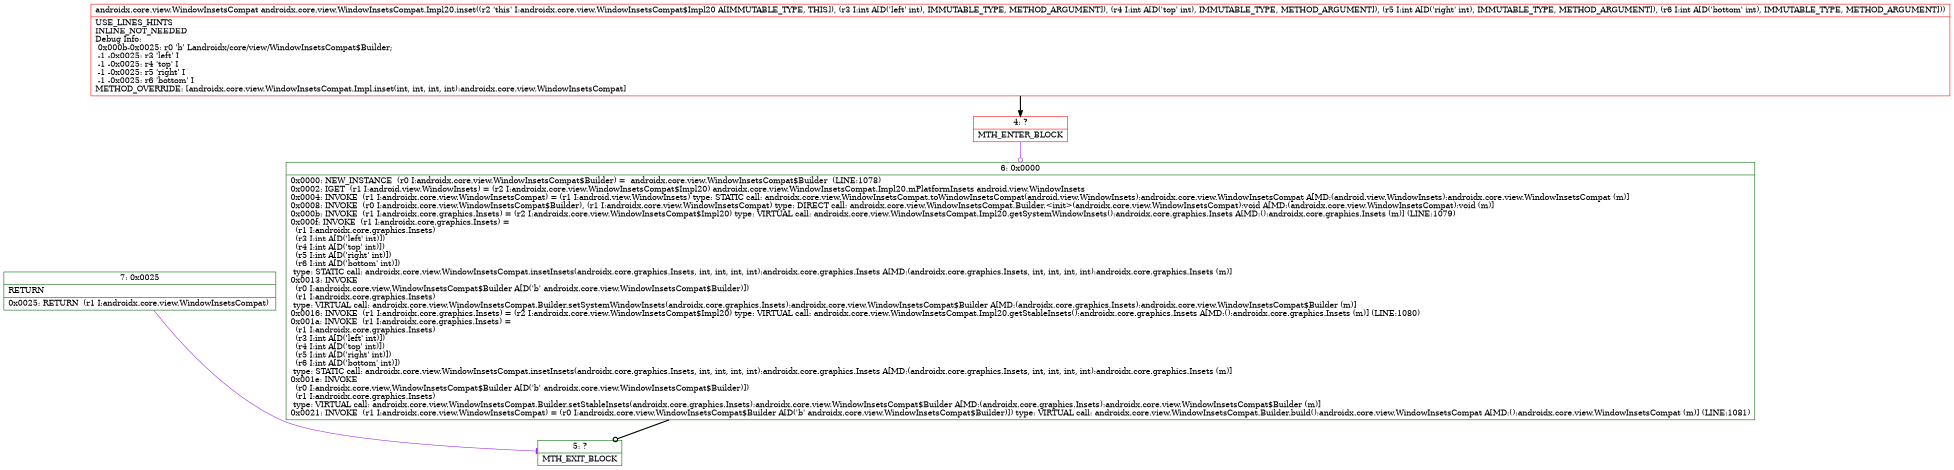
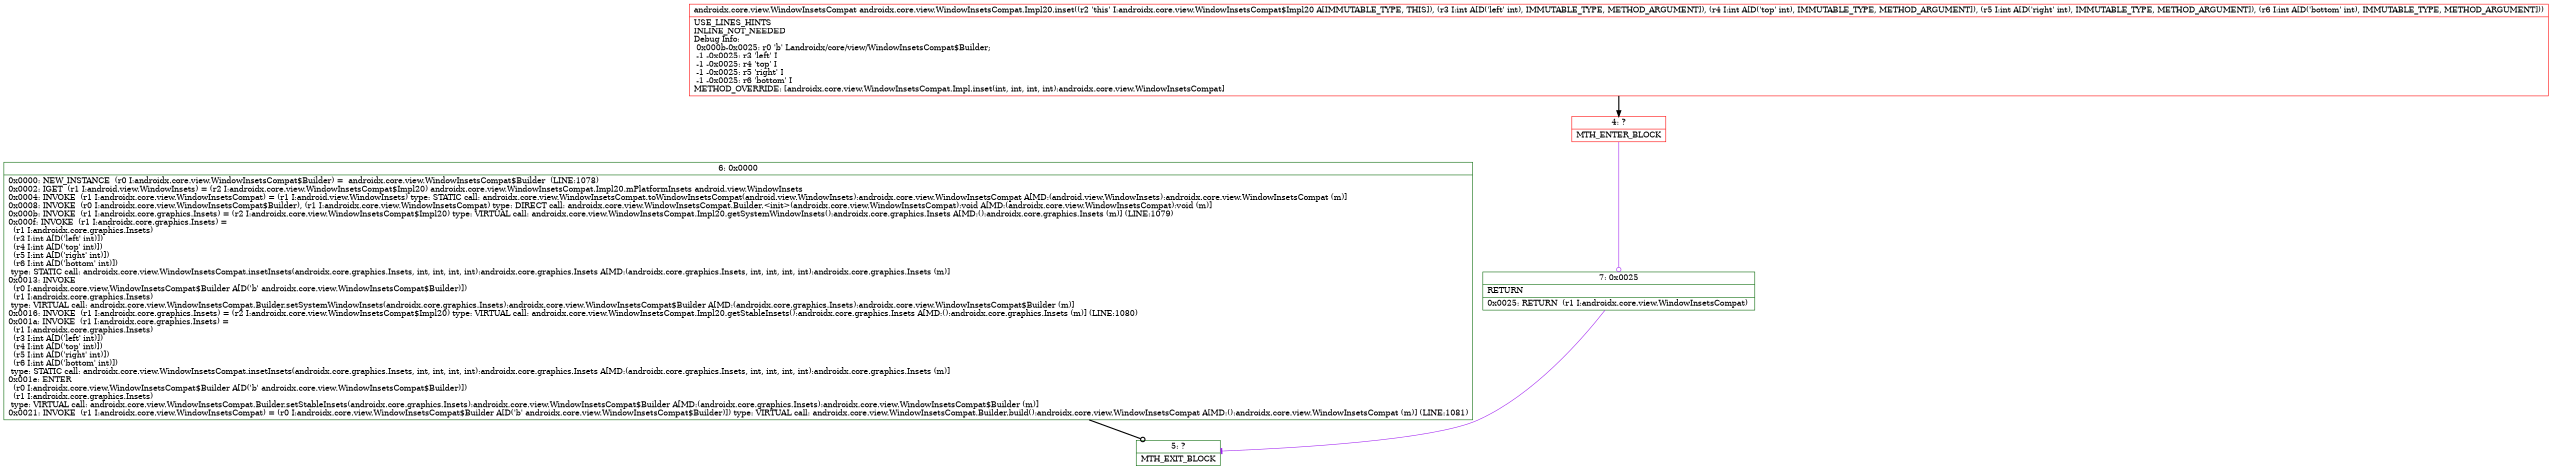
(1020, 150) -> (1619, 205)
(326, 380) -> (43, 380)
